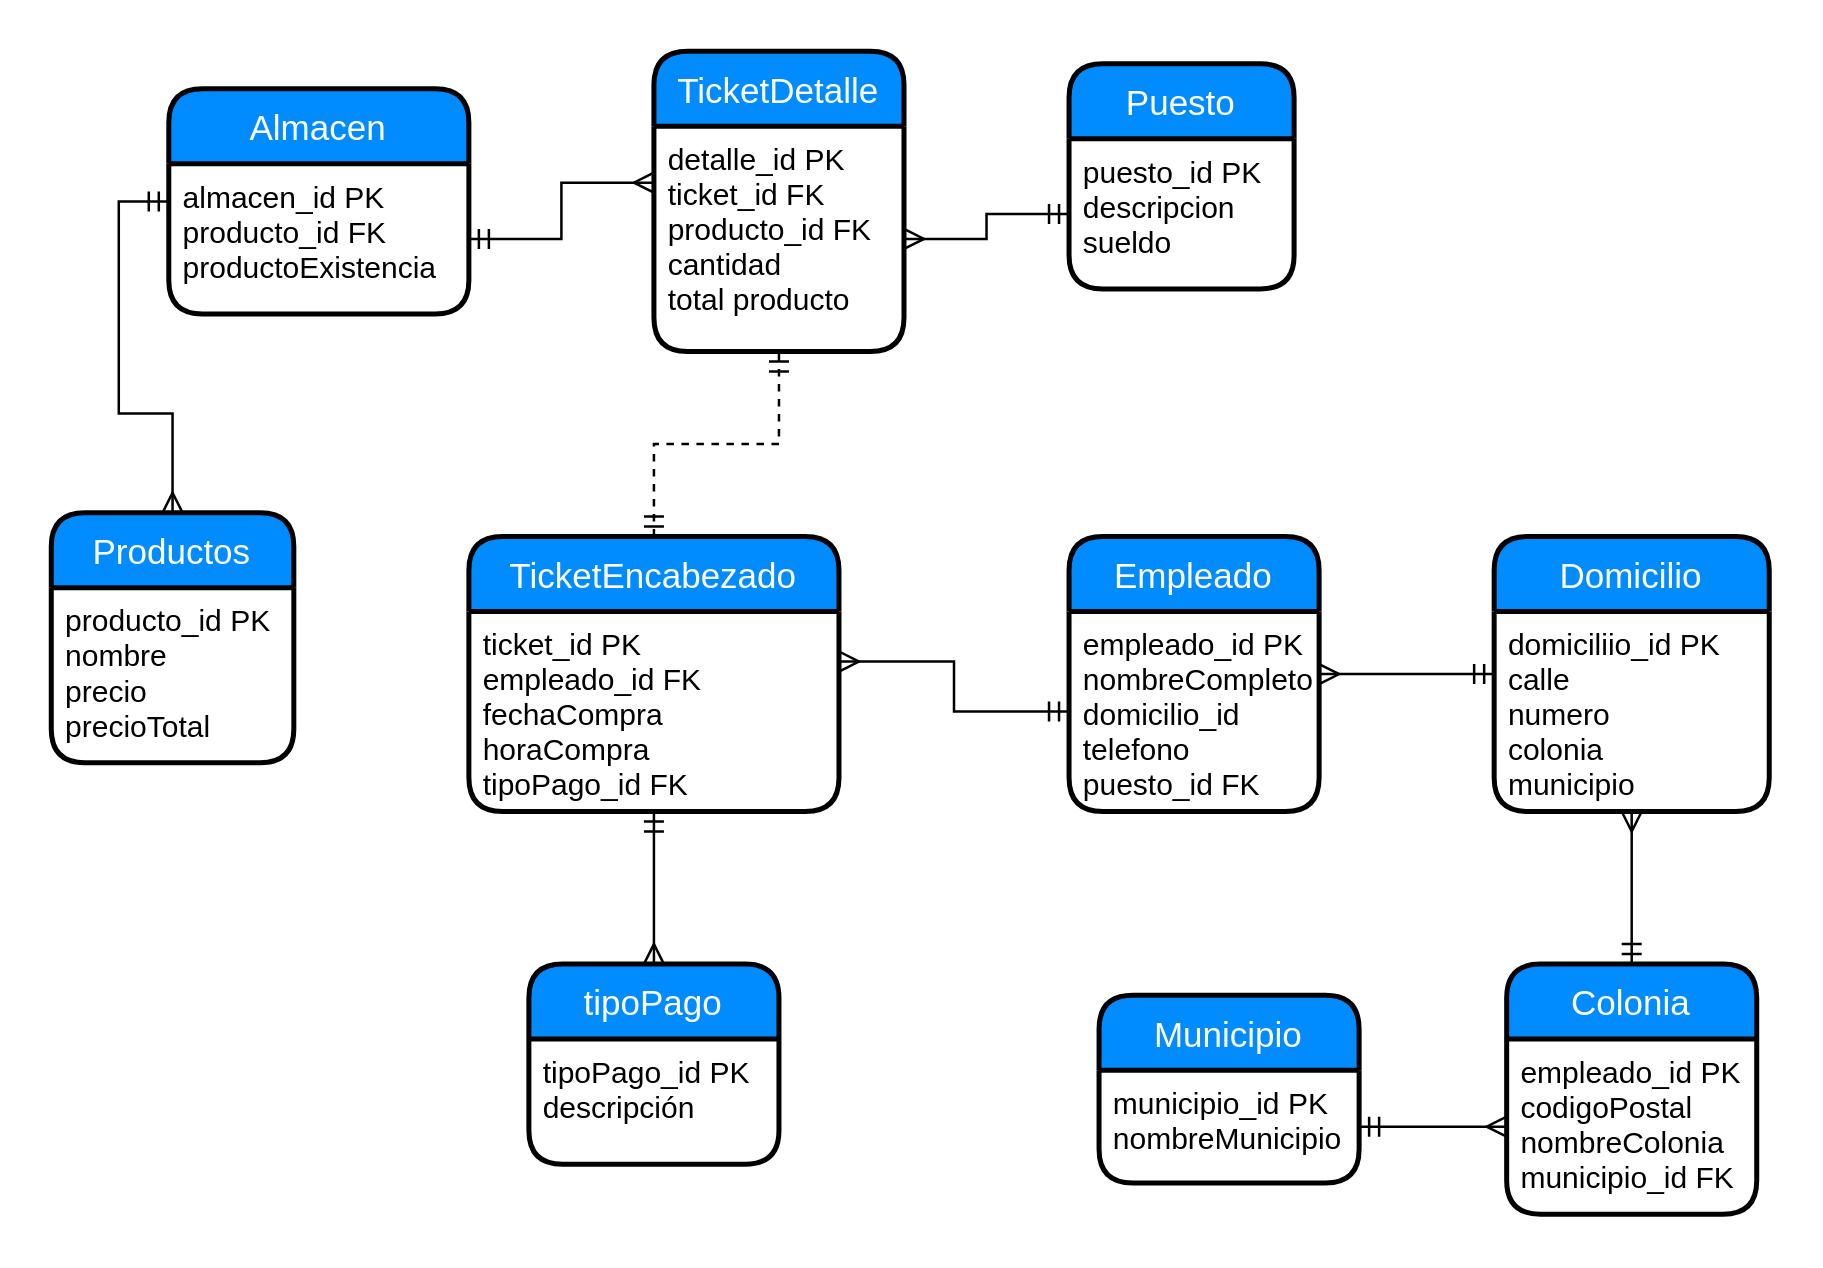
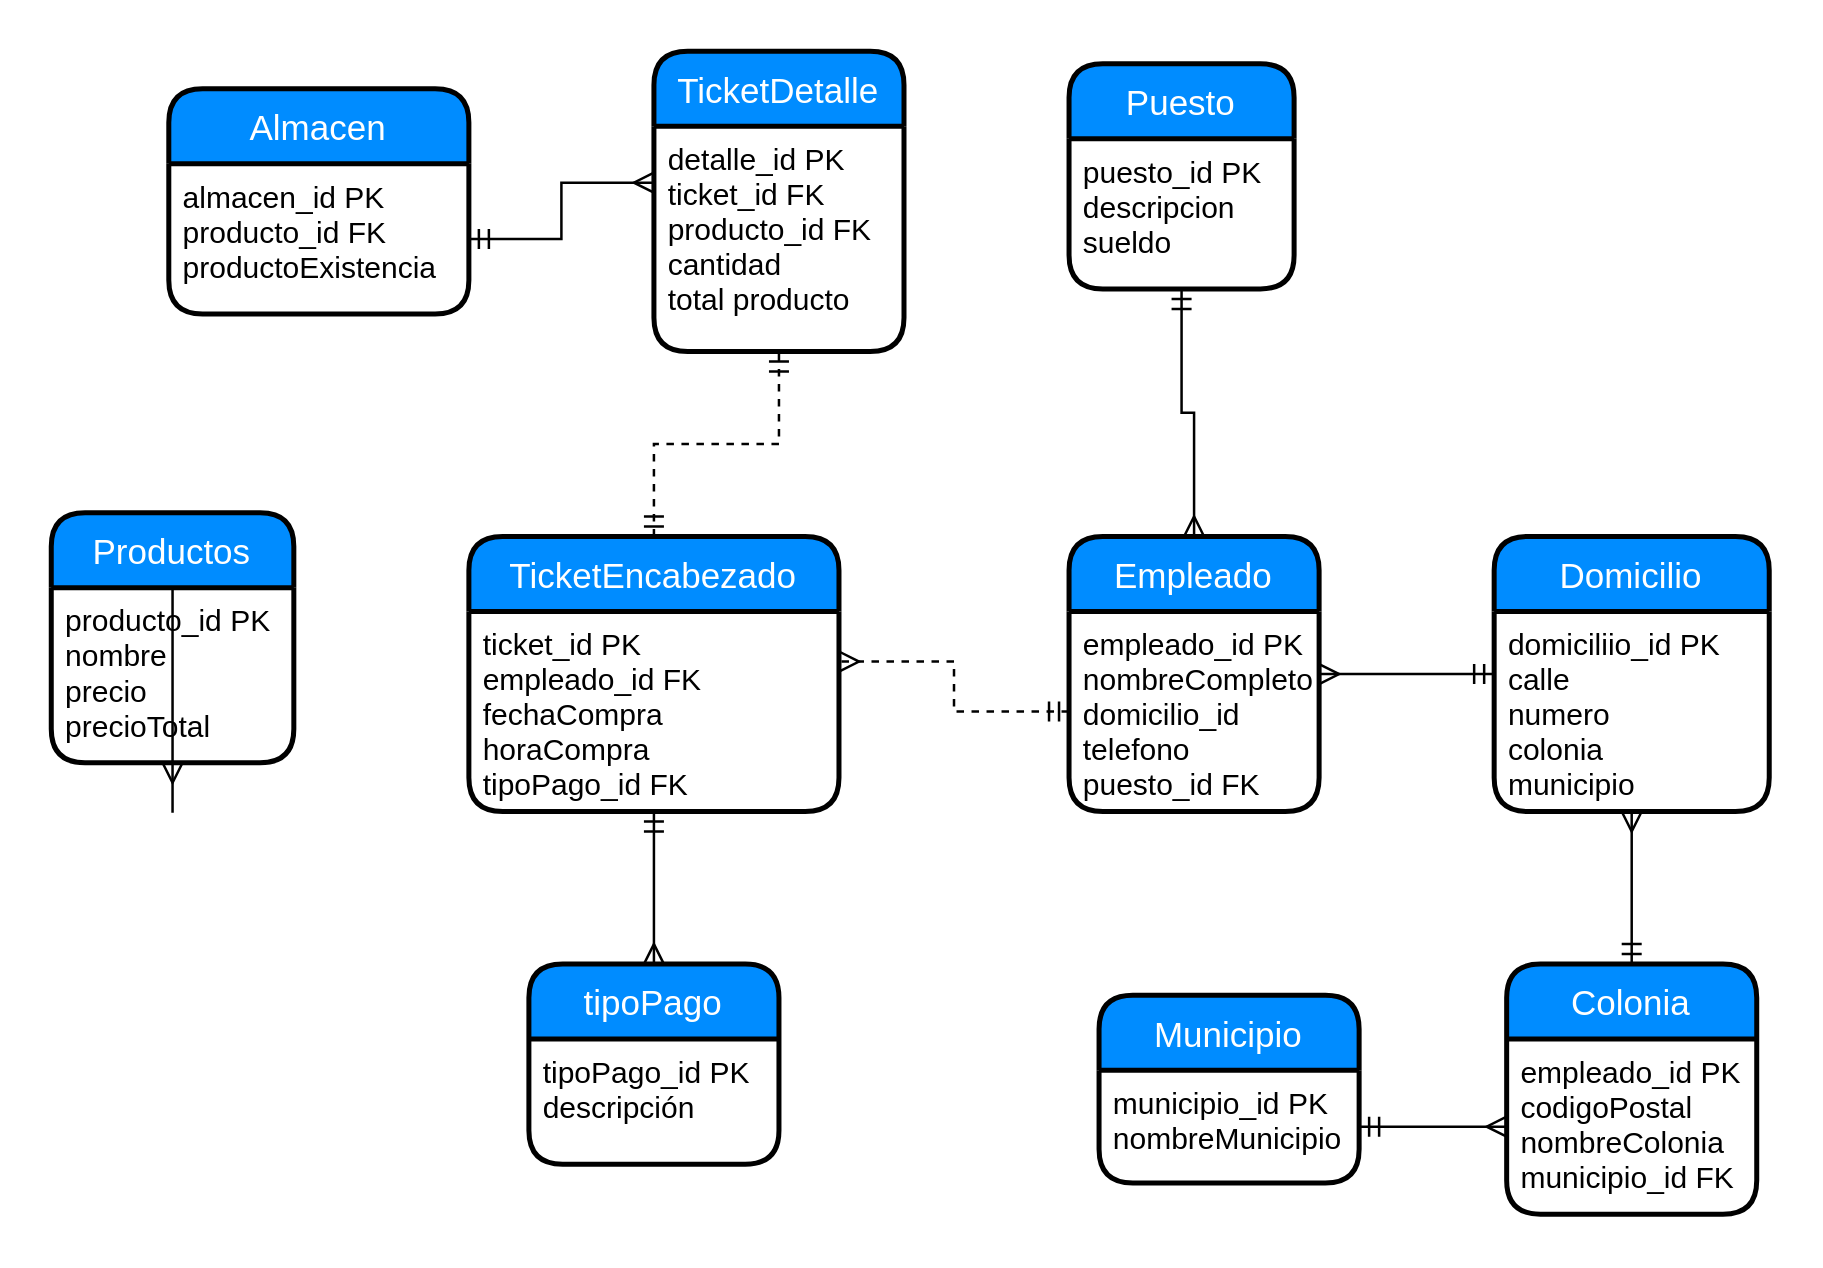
(986, 227) -> (1189, 413)
(119, 360) -> (173, 674)
(954, 685) -> (954, 685)
